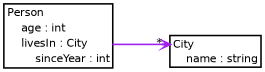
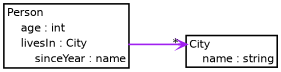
(59, 59) -> (66, 59)
